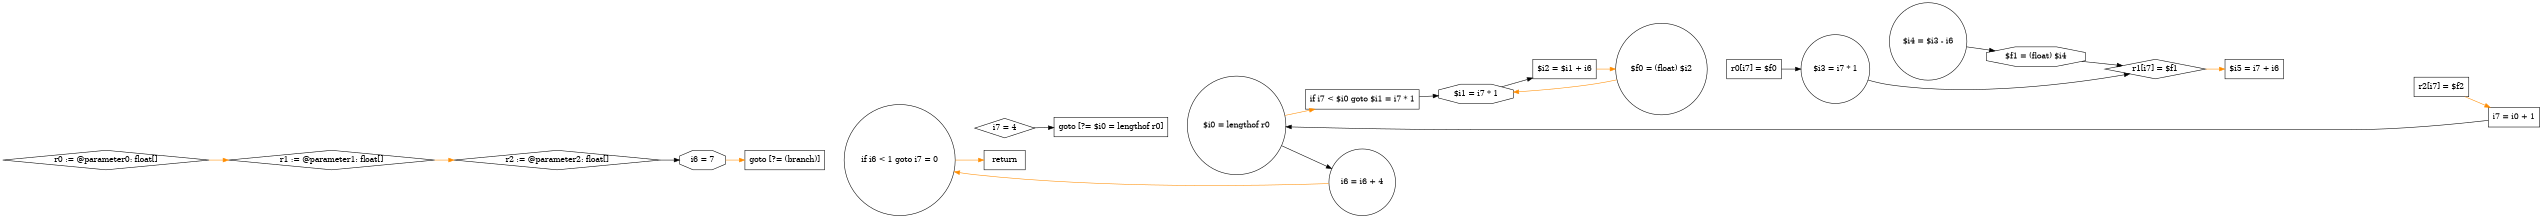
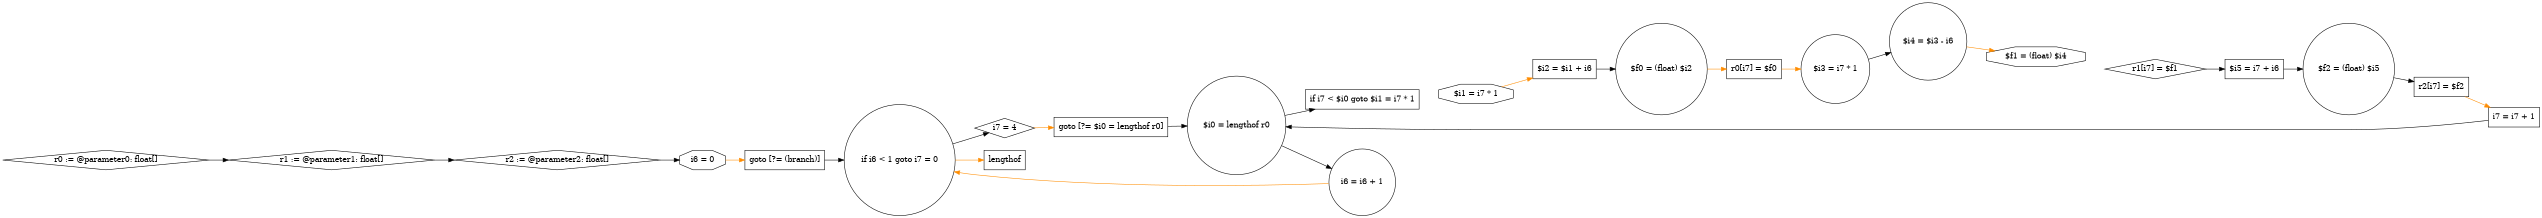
(1978, 48) -> (1978, 48)
(2099, 63) -> none
(1603, 69) -> (1603, 69)
(1788, 69) -> (1788, 69)
(2212, 69) -> (2212, 69)
none -> (2349, 69)
(1514, 83) -> (1514, 83)
(1568, 87) -> (1714, 69)
(1996, 89) -> (1877, 57)
(1426, 96) -> none
(1297, 113) -> (1297, 113)
(2514, 117) -> (2514, 117)
none -> (1175, 126)
(1041, 128) -> (1041, 128)
none -> (968, 139)
(216, 160) -> (216, 160)
(442, 160) -> (442, 160)
(703, 160) -> (703, 160)
none -> (831, 160)
(1005, 160) -> (1005, 160)
(1362, 182) -> (1362, 182)
